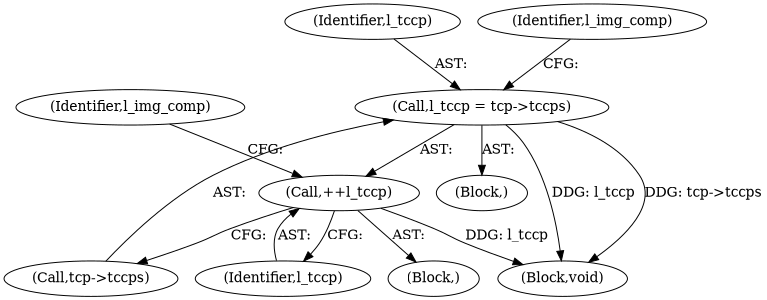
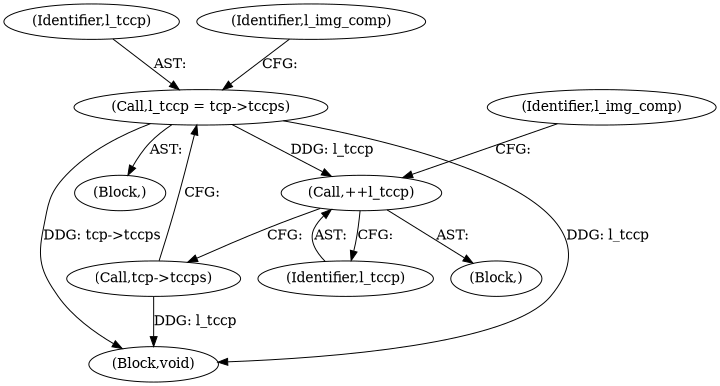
(439, 150) -> (332, 150)
(232, 193) -> (204, 193)
(447, 235) -> (154, 317)
